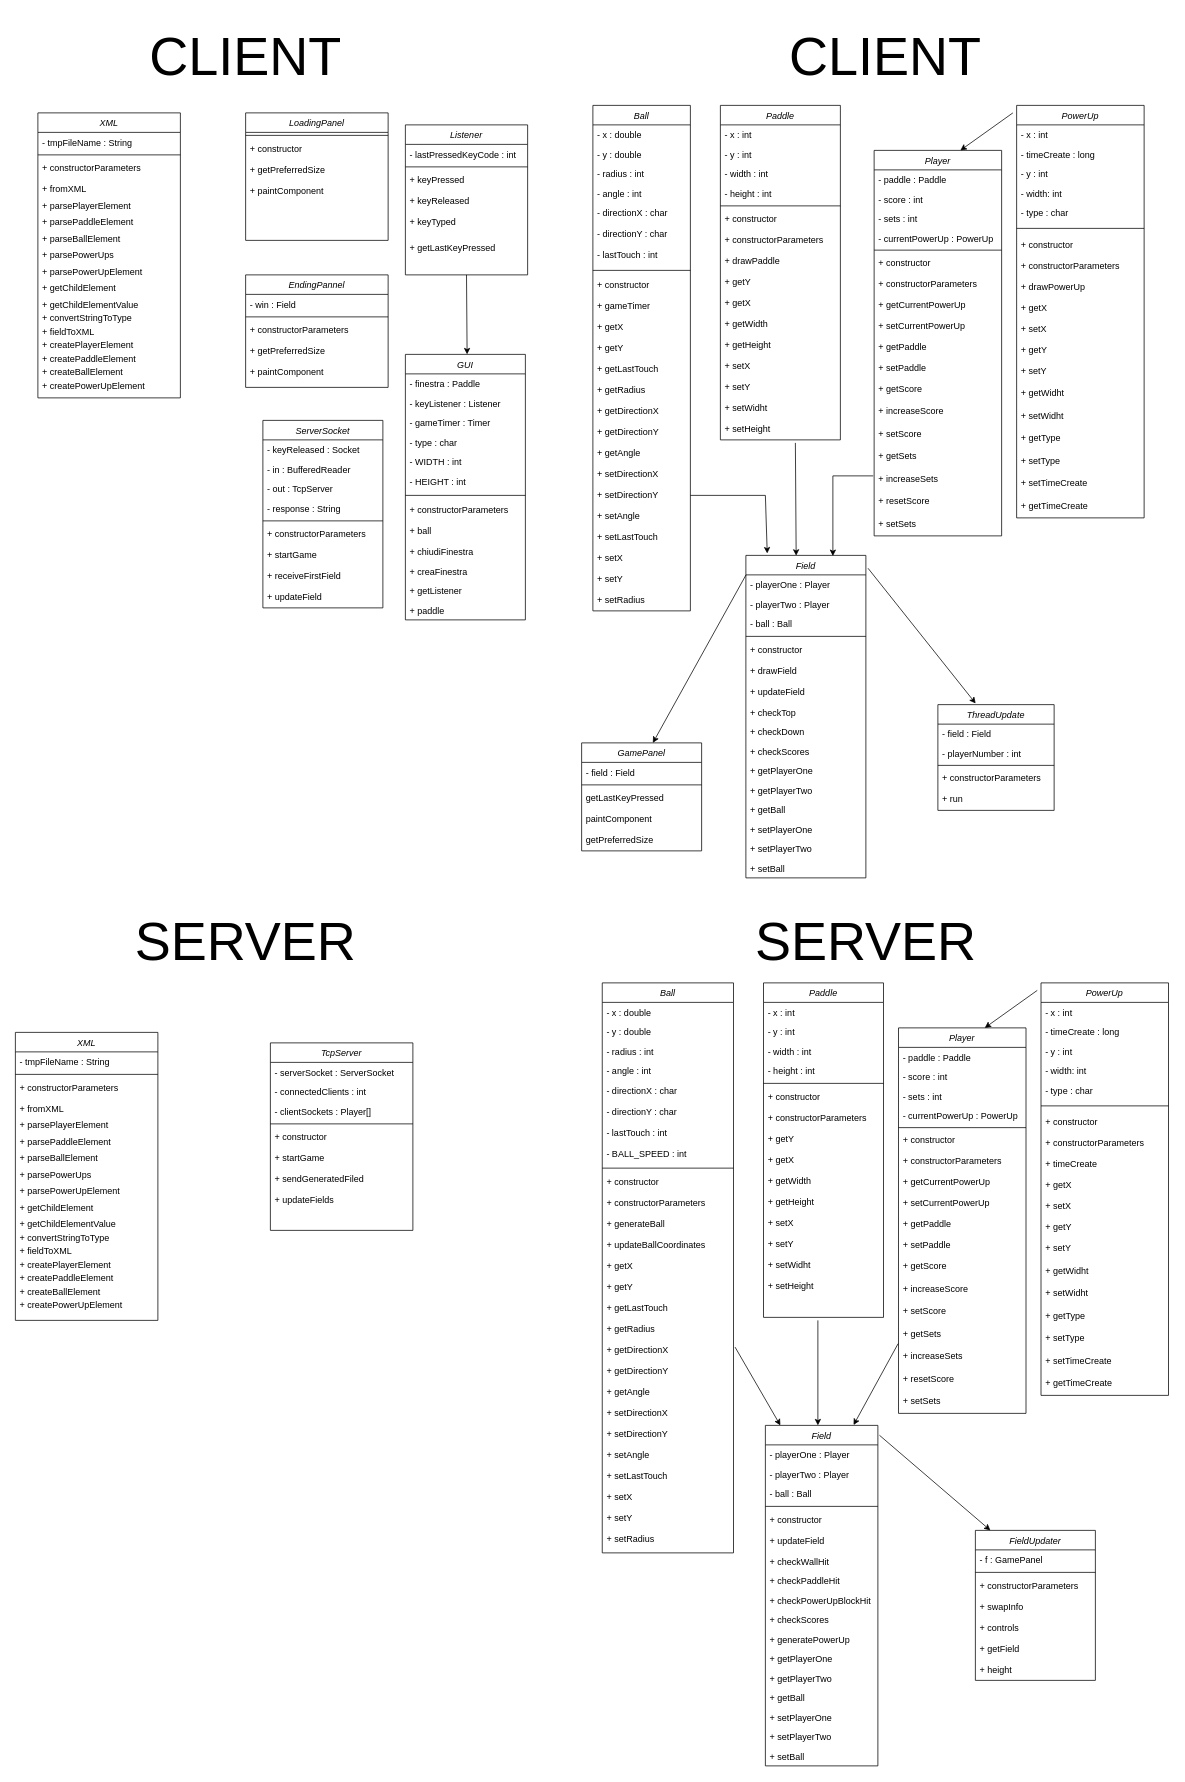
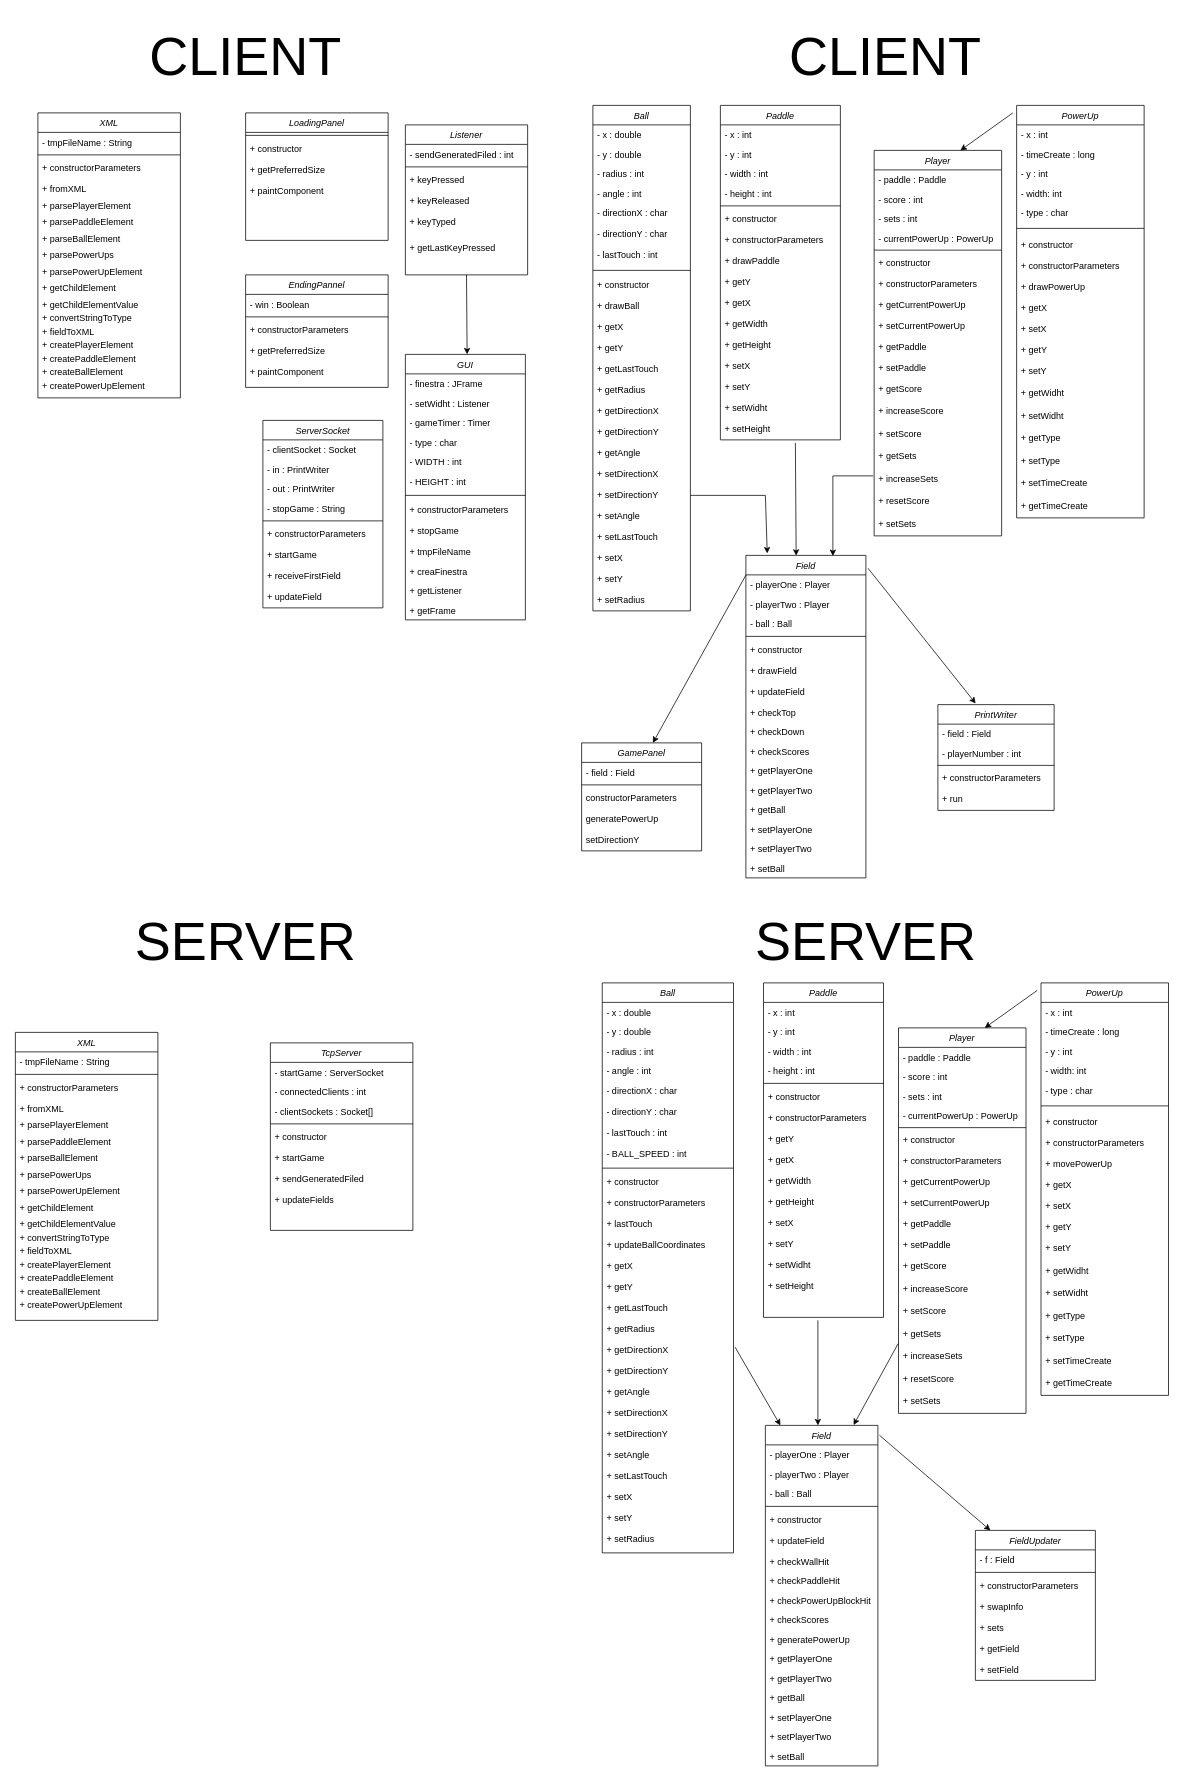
(468, 155) -> (467, 155)
(275, 305) -> (282, 305)
(622, 306) -> (619, 306)
(450, 384) -> (452, 384)
(463, 404) -> (455, 404)
(317, 450) -> (318, 450)
(314, 470) -> (304, 470)
(305, 489) -> (308, 489)
(309, 509) -> (309, 509)
(421, 531) -> (434, 531)
(445, 552) -> (439, 552)
(427, 611) -> (434, 611)
(996, 715) -> (996, 715)
(629, 798) -> (639, 798)
(620, 819) -> (624, 819)
(625, 840) -> (616, 840)
(343, 1073) -> (335, 1073)
(332, 1112) -> (333, 1112)
(1073, 1164) -> (1077, 1164)
(638, 1224) -> (632, 1224)
(1011, 1560) -> (1000, 1560)
(1002, 1628) -> (993, 1628)
(997, 1670) -> (1001, 1670)
